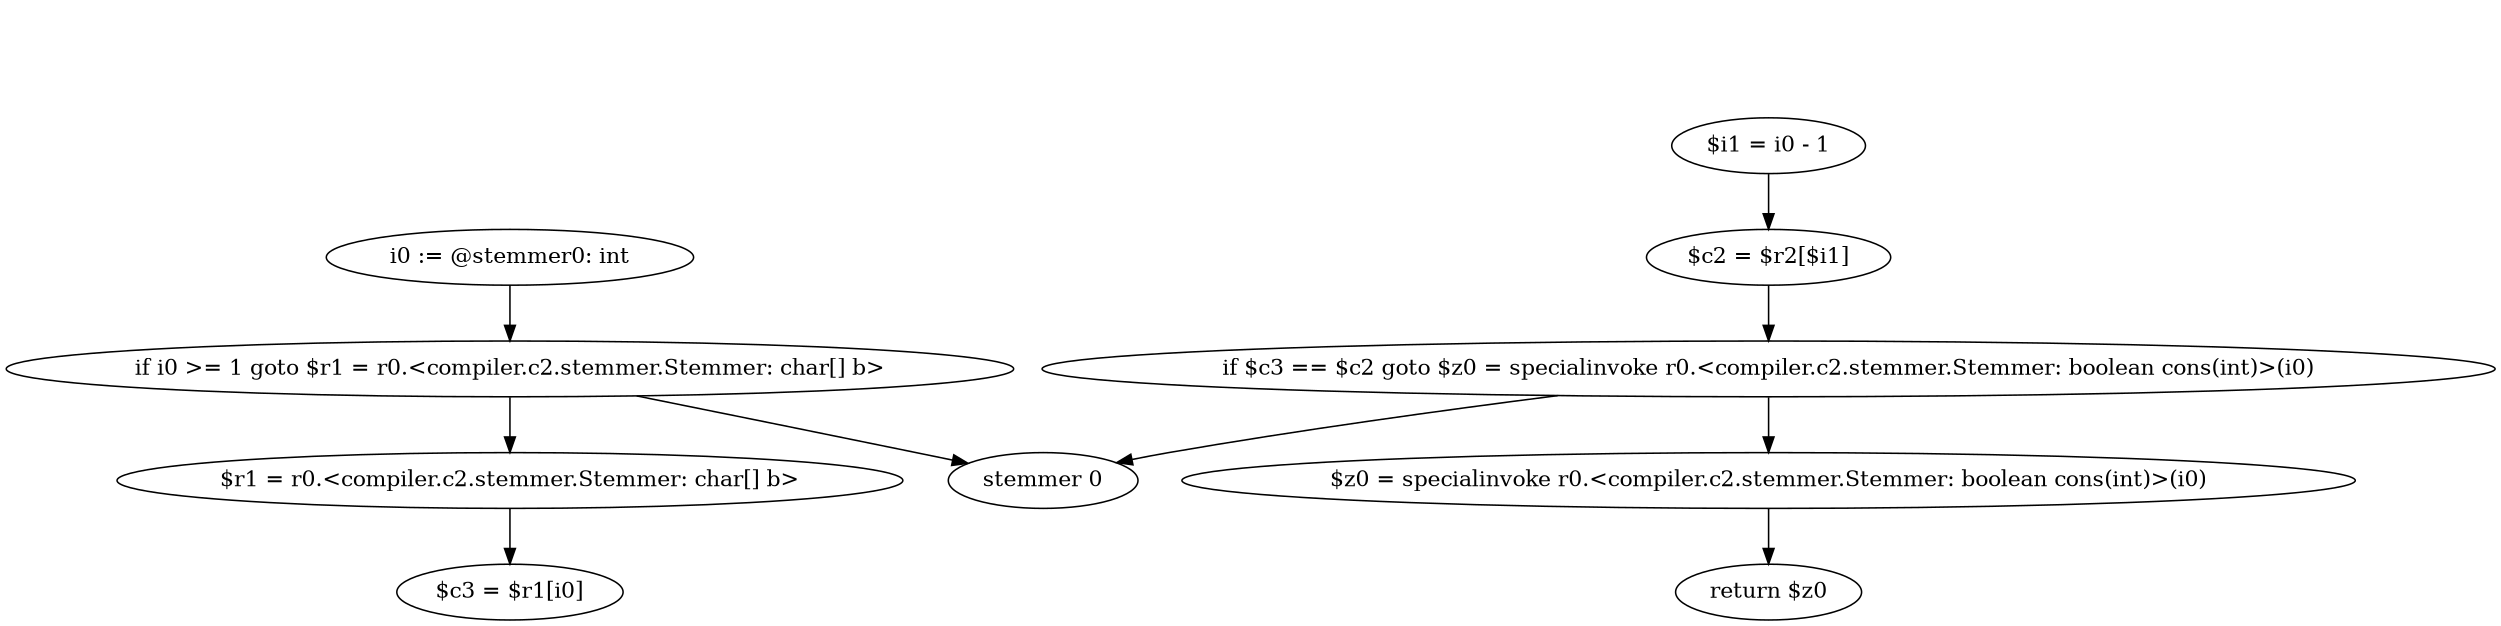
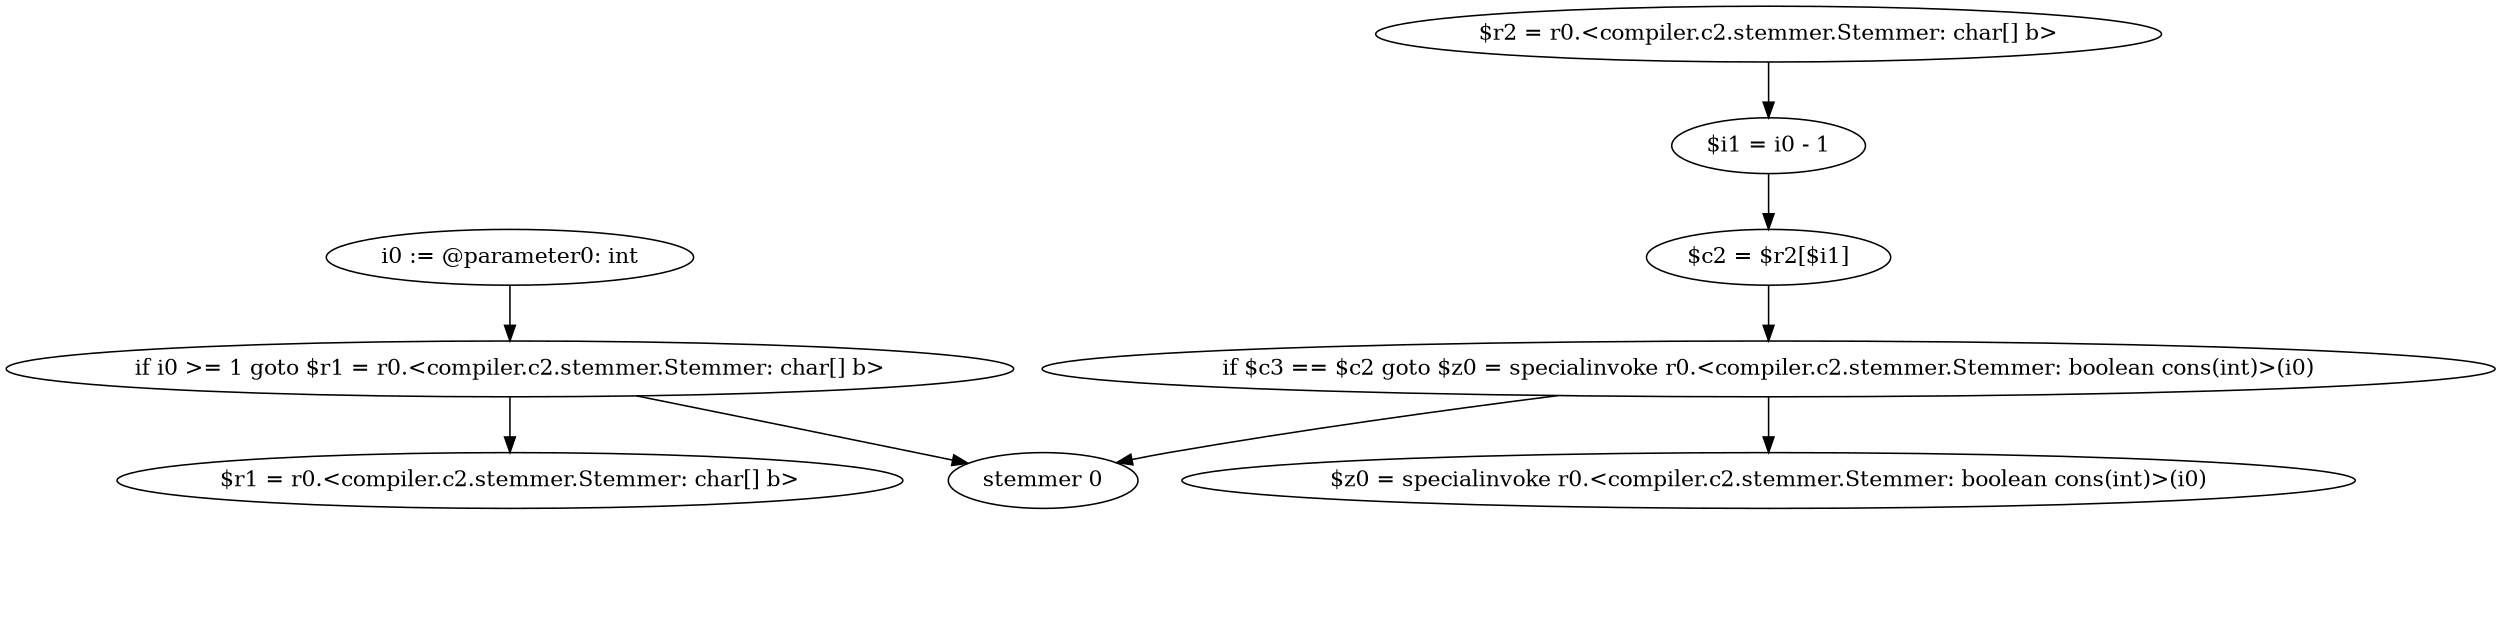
none -> (1769, 34)
(510, 257) -> (510, 257)
(510, 592) -> none
(1769, 592) -> none
